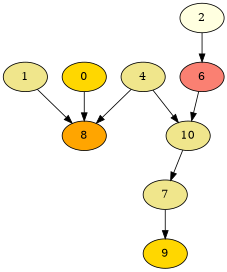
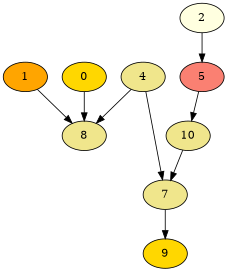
(25, 77) -> (25, 77)
(202, 77) -> (202, 77)
(163, 103) -> (153, 132)
(84, 136) -> (84, 136)
